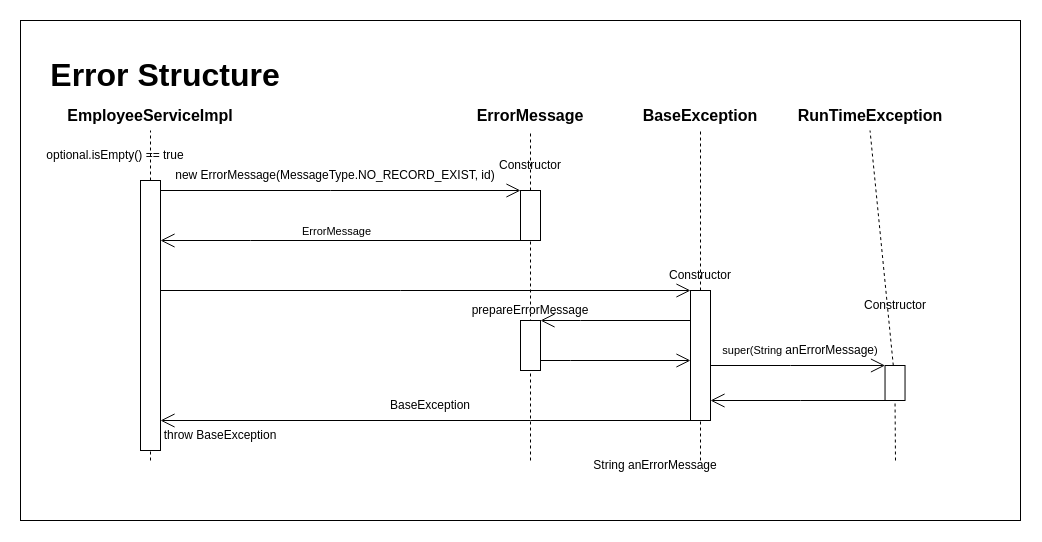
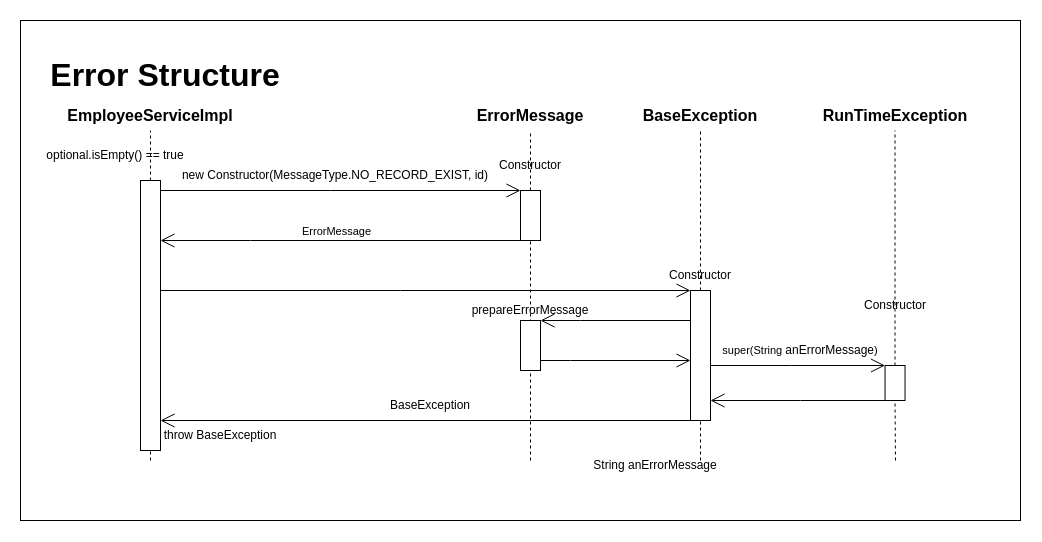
(870, 116) -> (895, 116)
(336, 176) -> (336, 176)
